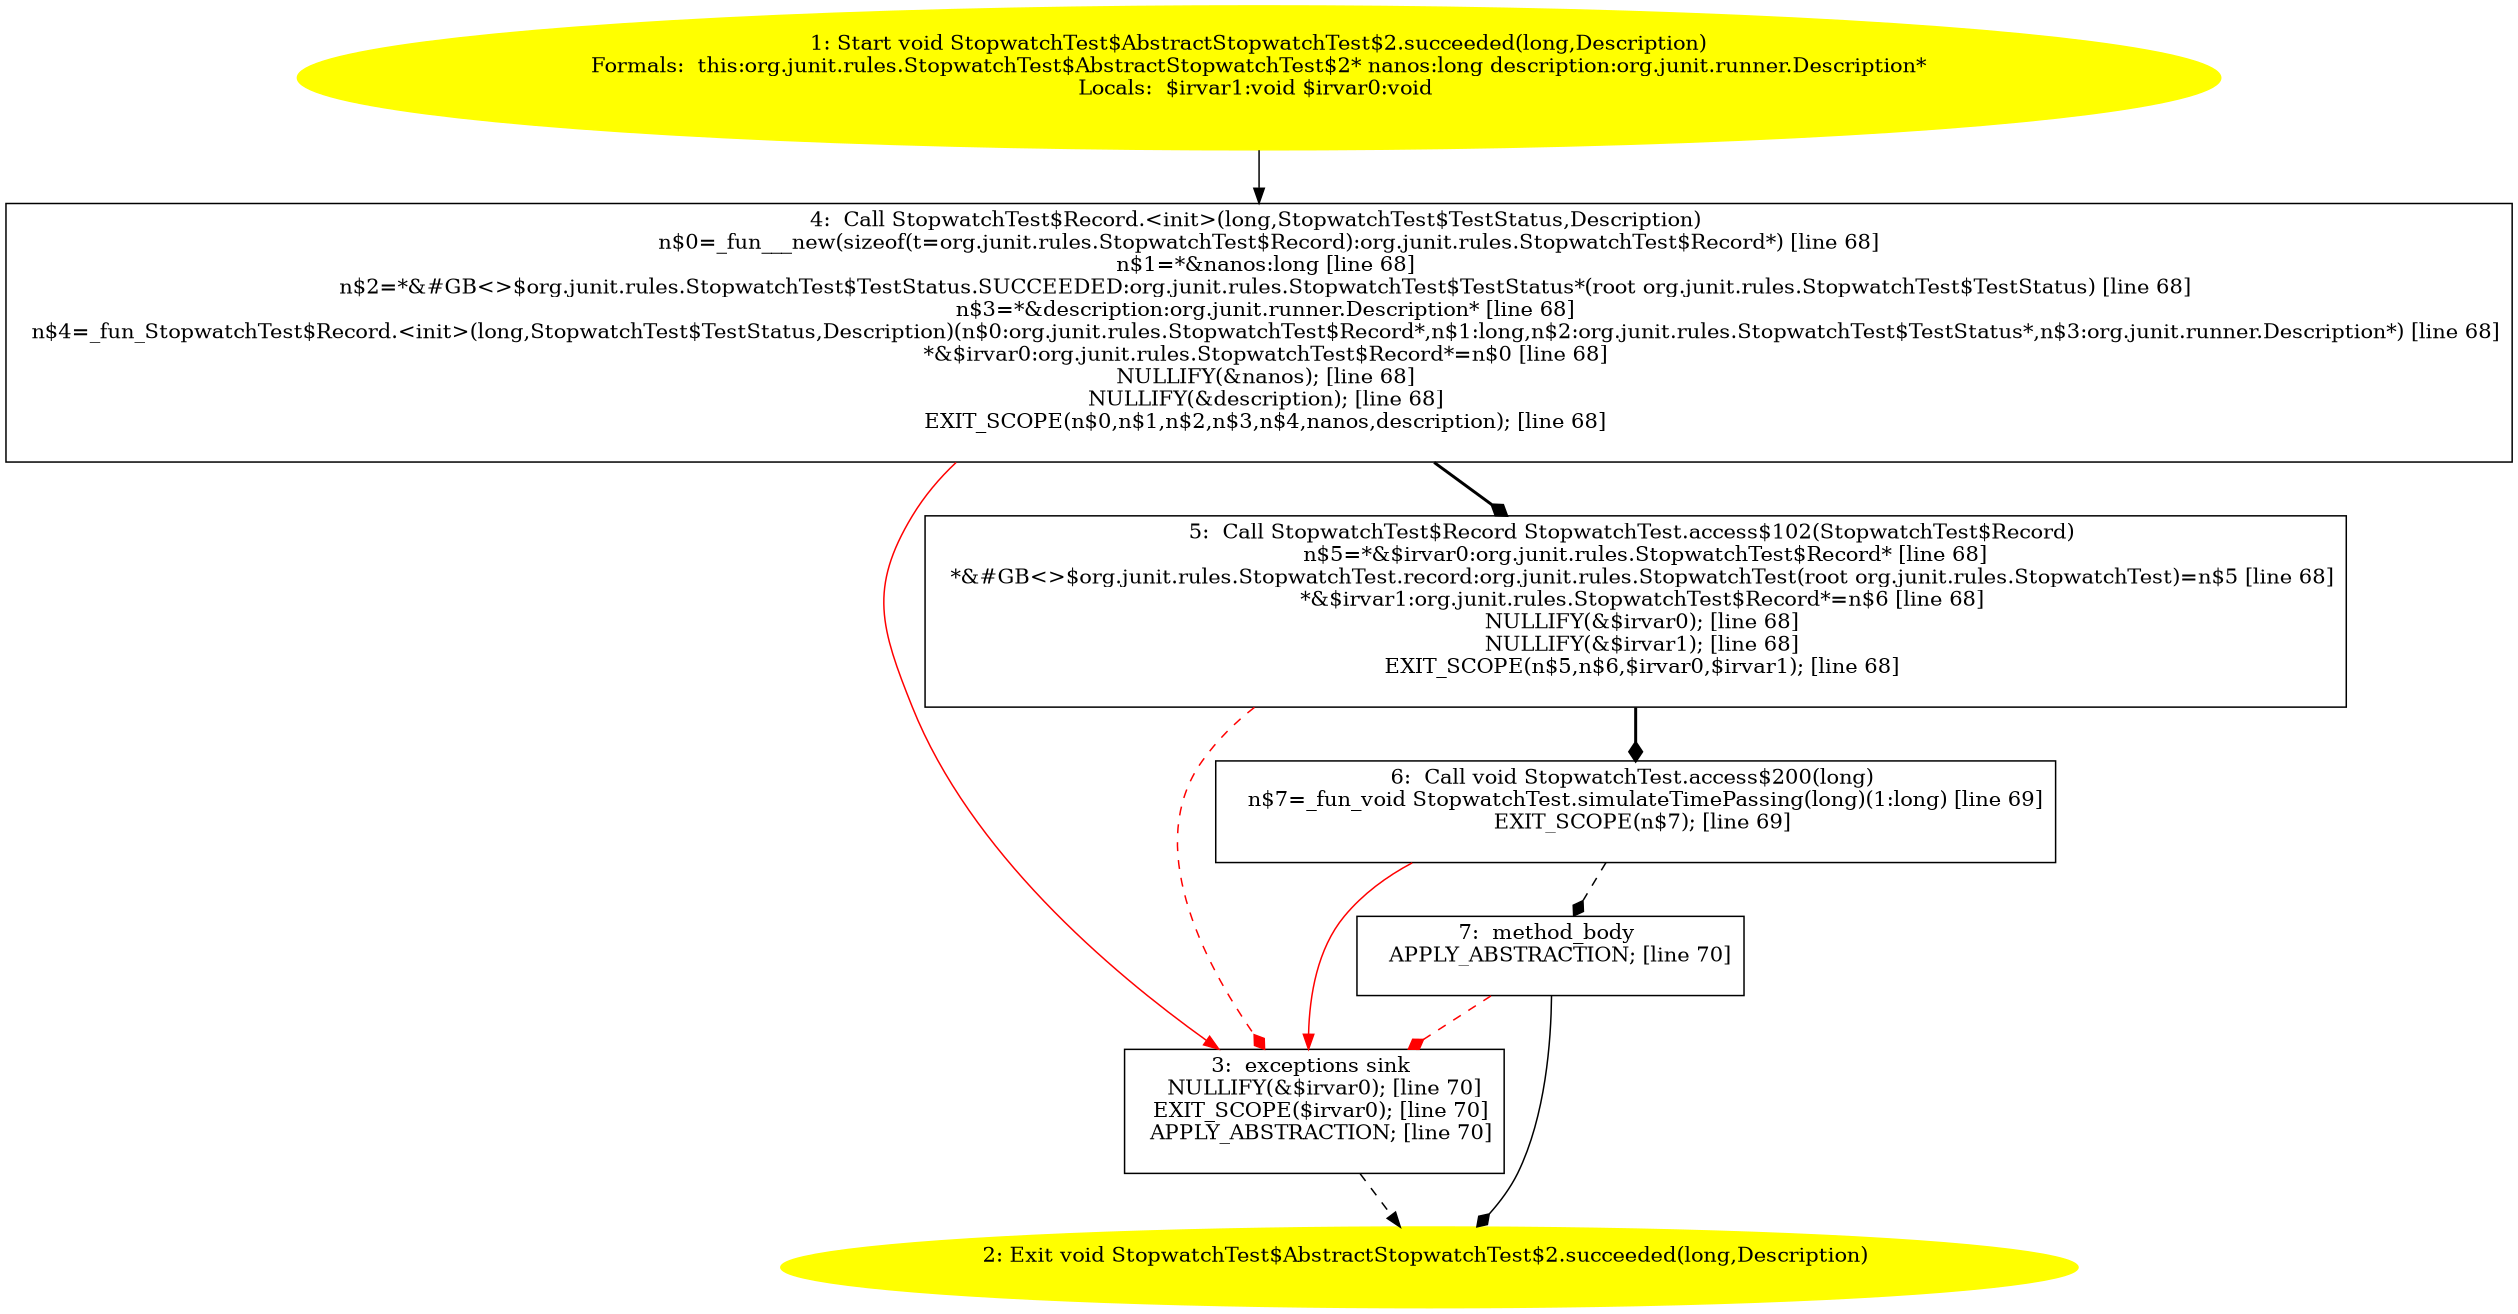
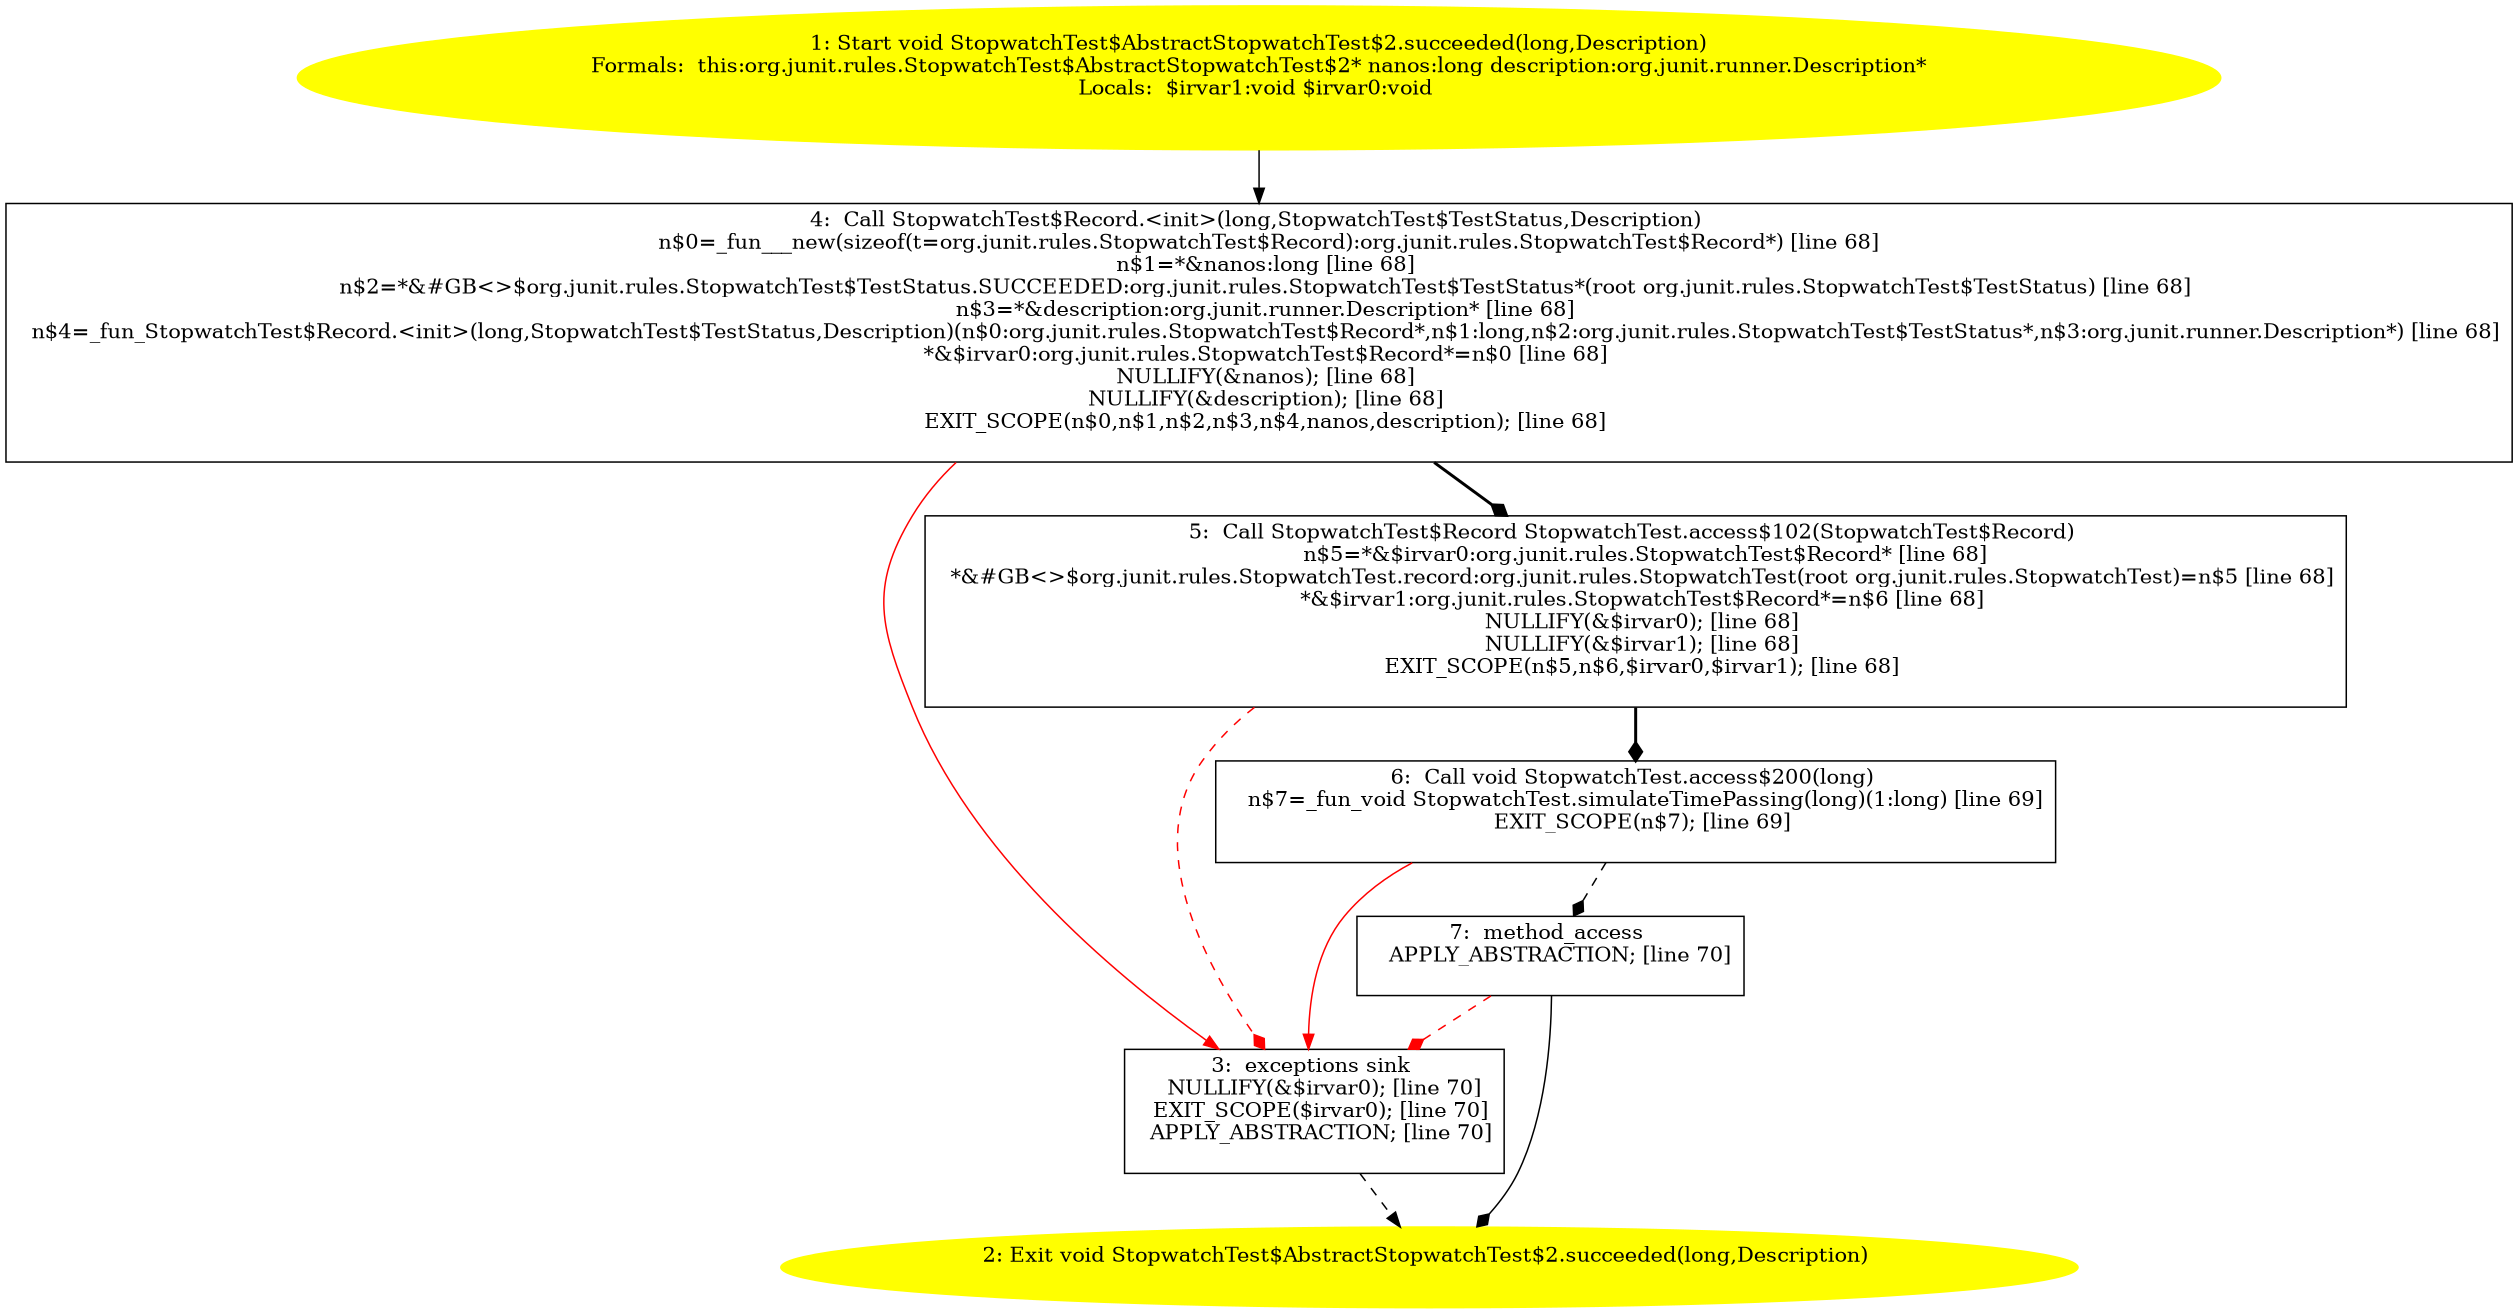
(1550, 956) -> (1550, 956)
